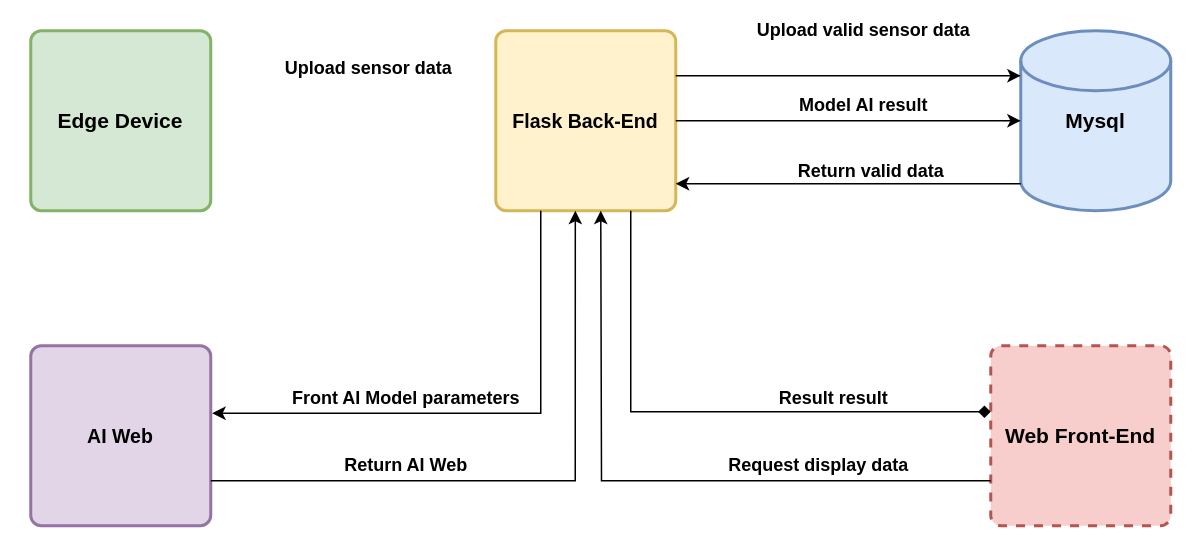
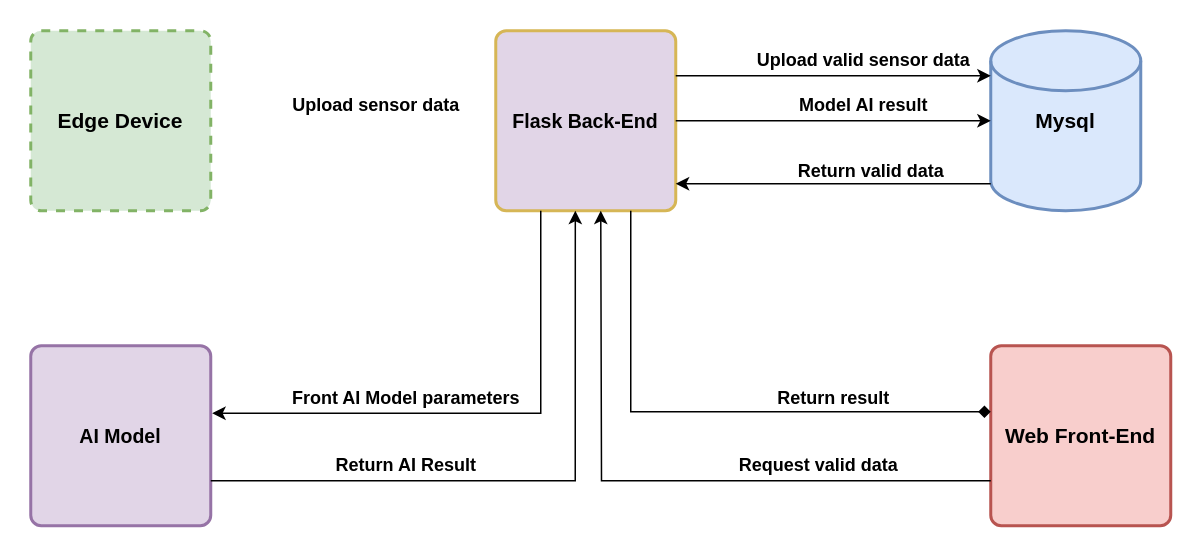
(863, 31) -> (863, 61)
(368, 68) -> (376, 106)
(121, 121) -> (121, 121)
(586, 121) -> (586, 121)
(1096, 121) -> (1066, 121)
(834, 398) -> (834, 398)
(121, 436) -> (121, 436)
(1081, 436) -> (1081, 436)
(407, 466) -> (407, 466)
(819, 466) -> (819, 466)
